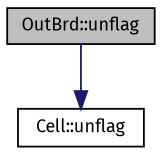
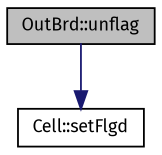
(81, 128) -> (81, 128)
